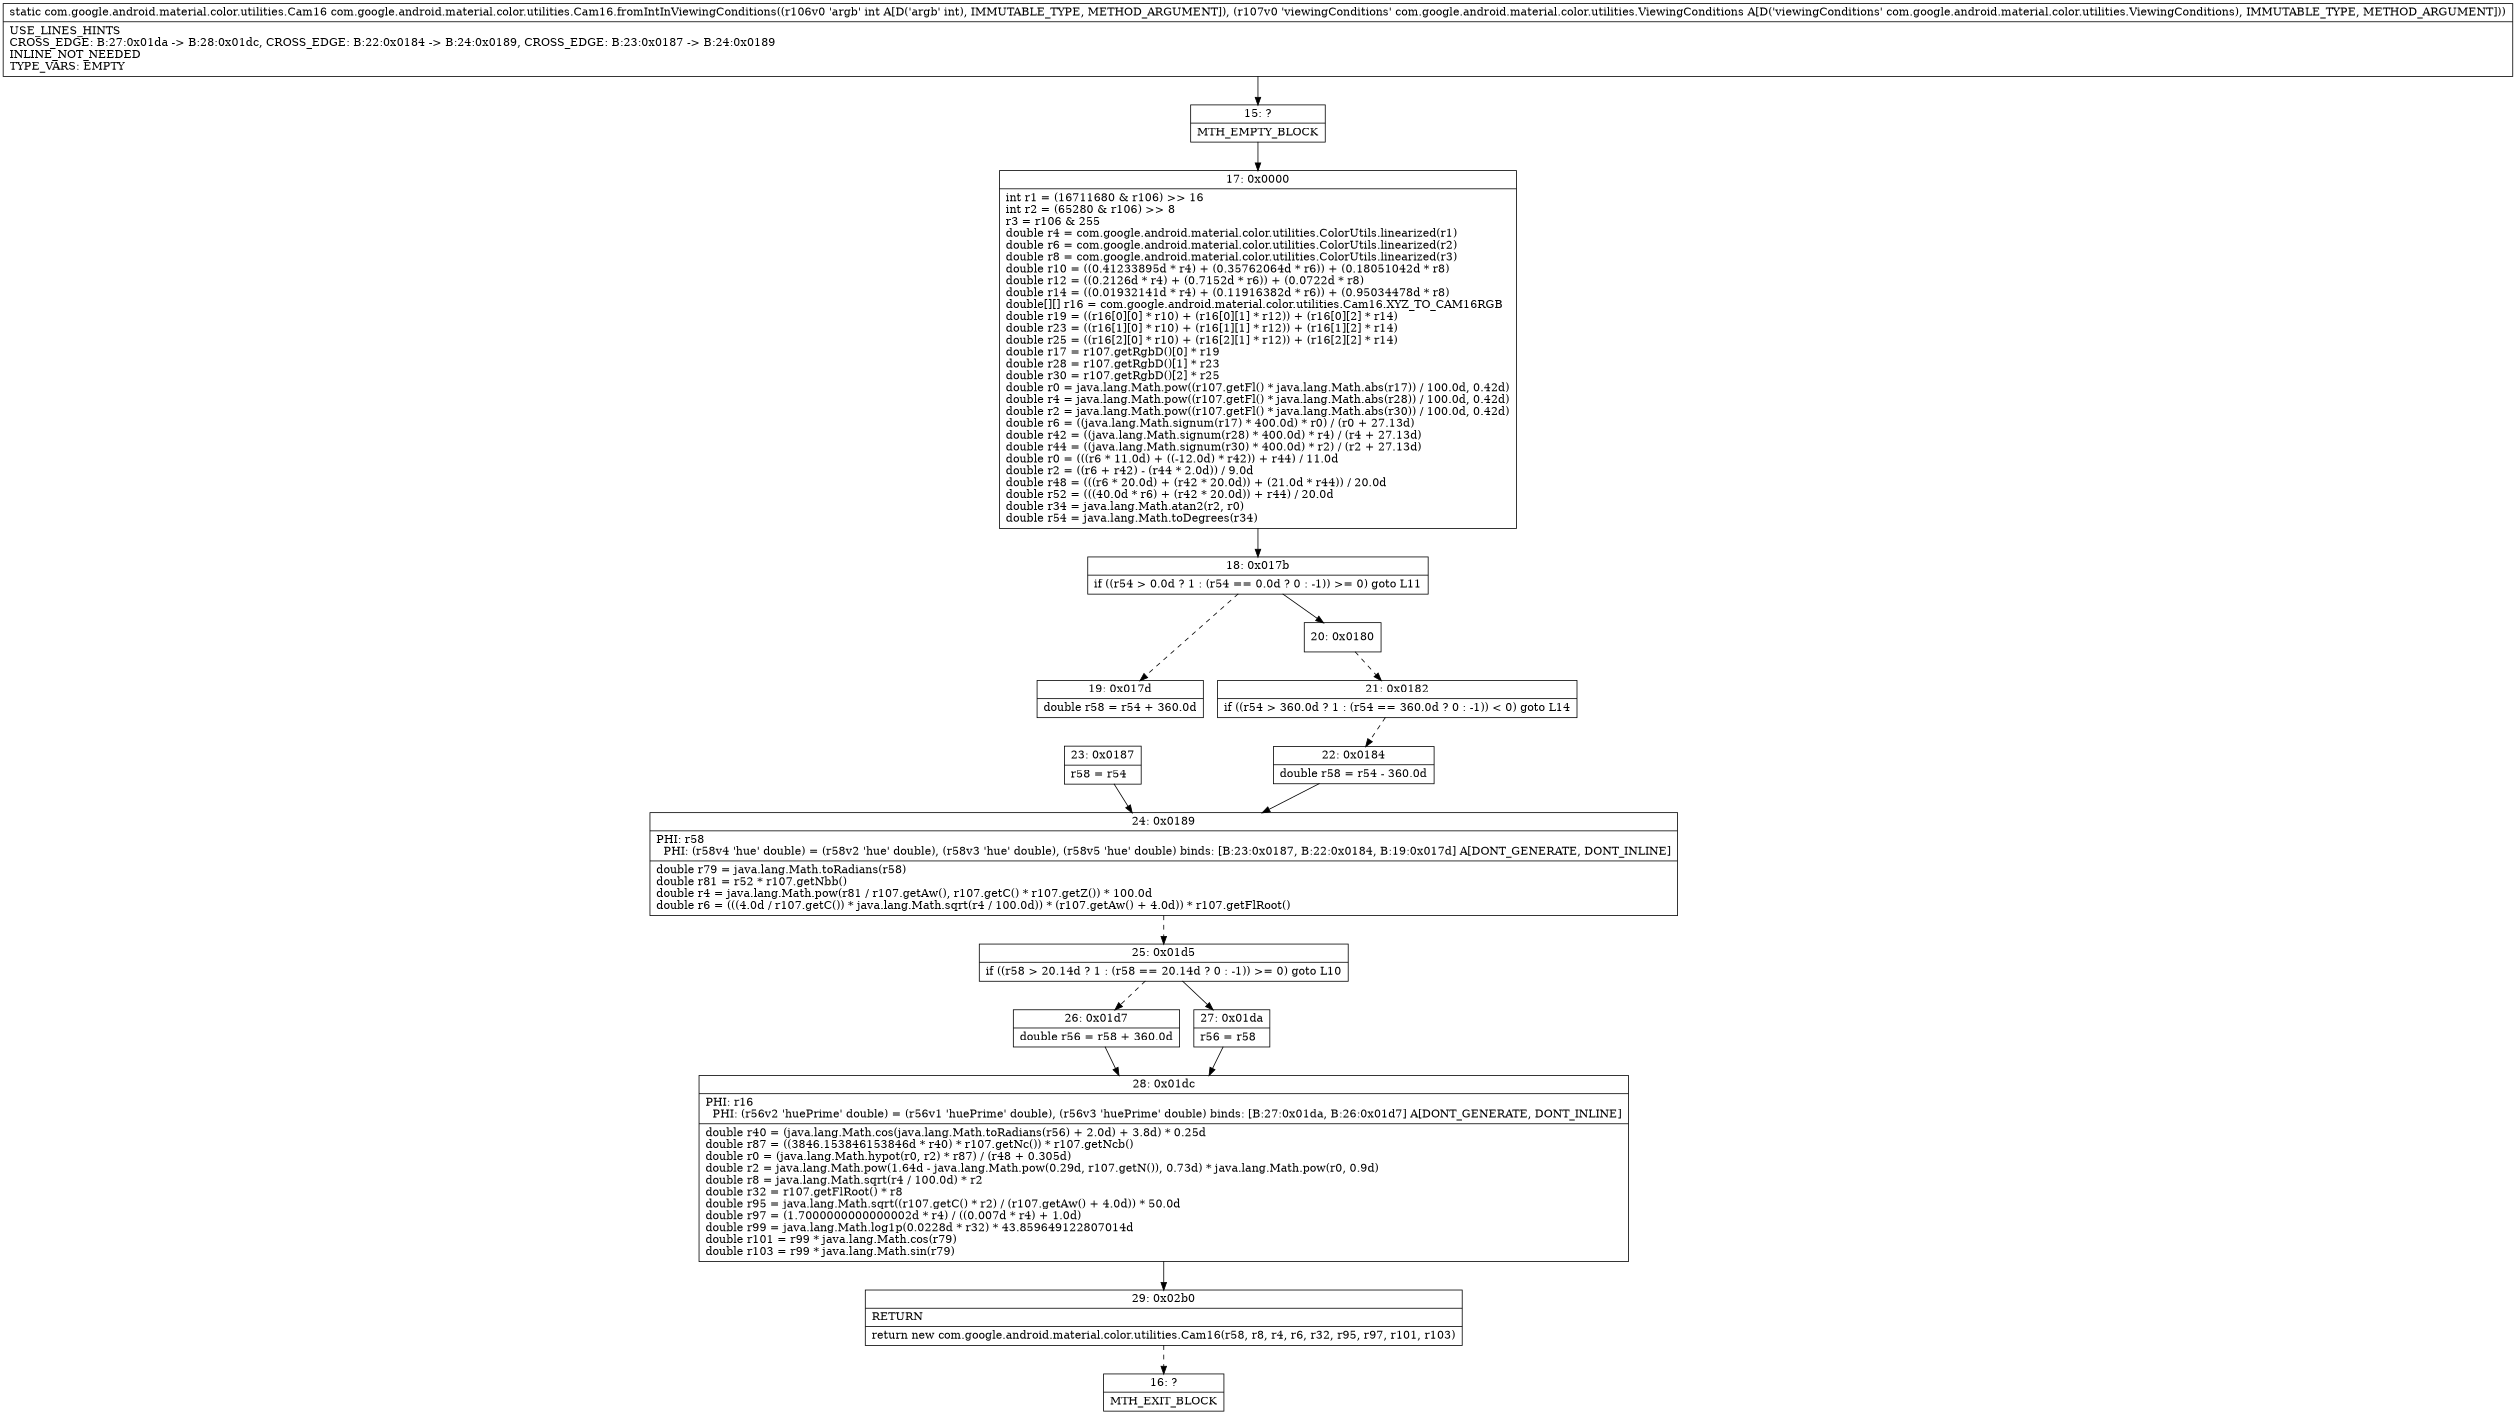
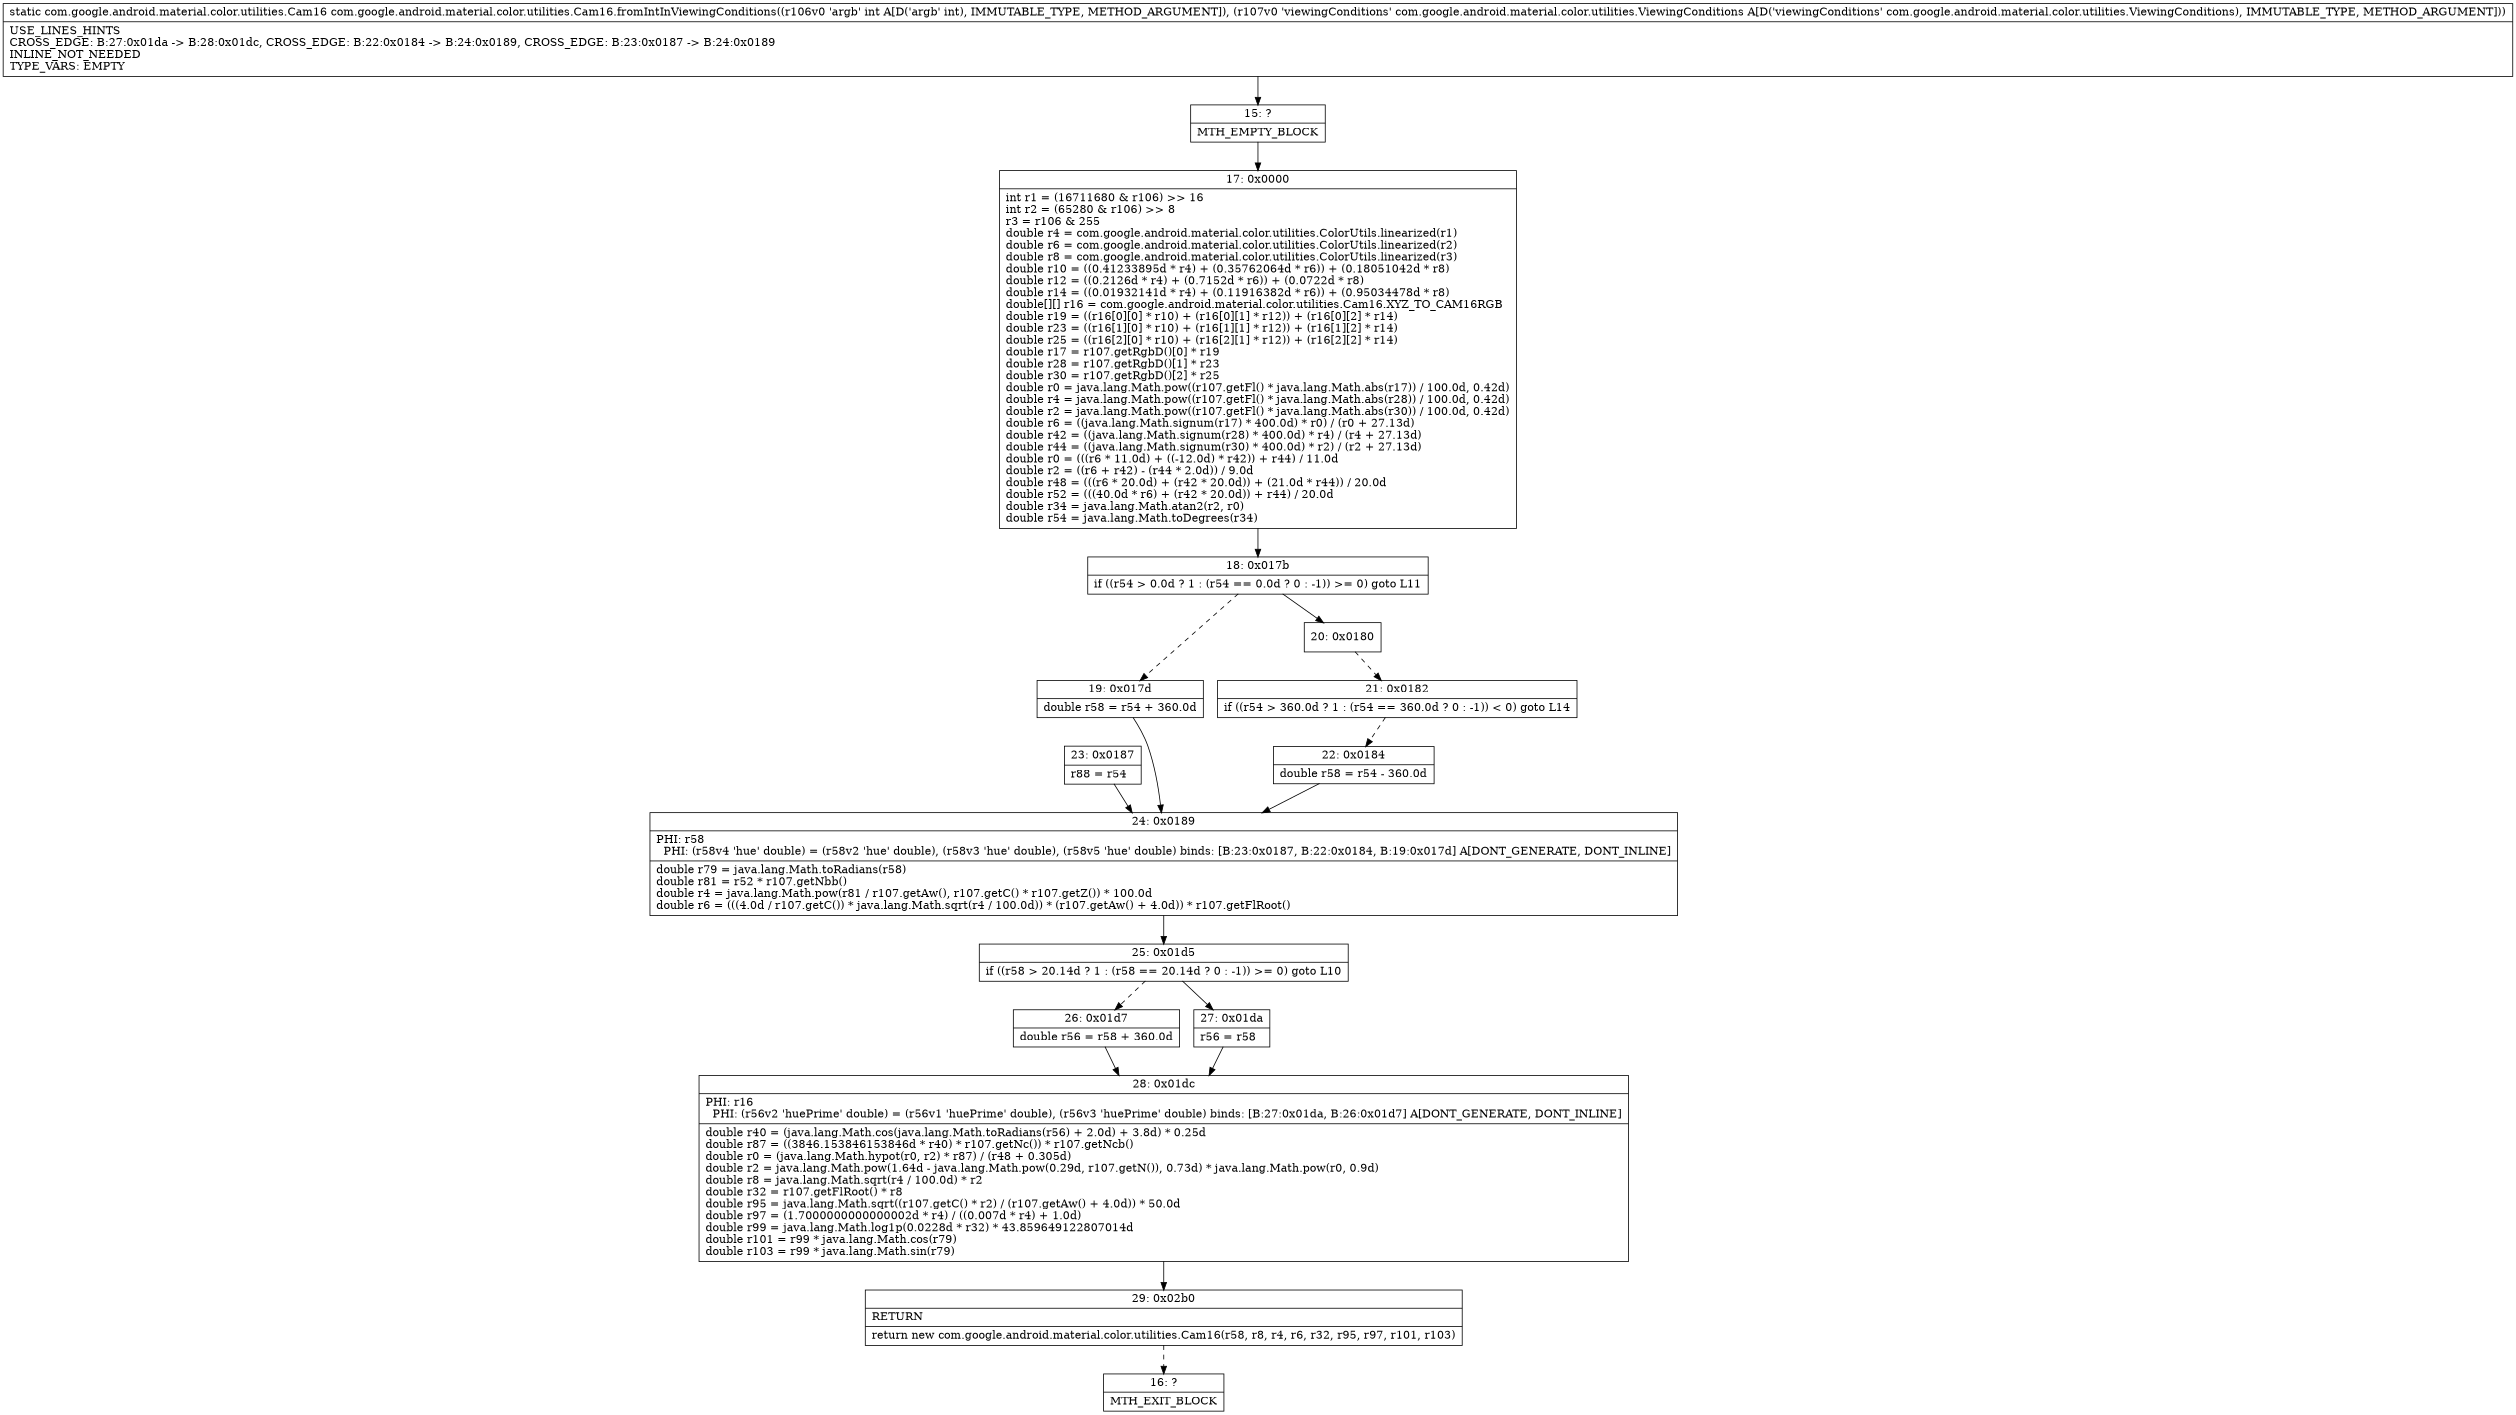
none -> (1152, 759)
(1099, 774) -> (1099, 774)
(1164, 926) -> (1164, 926)
